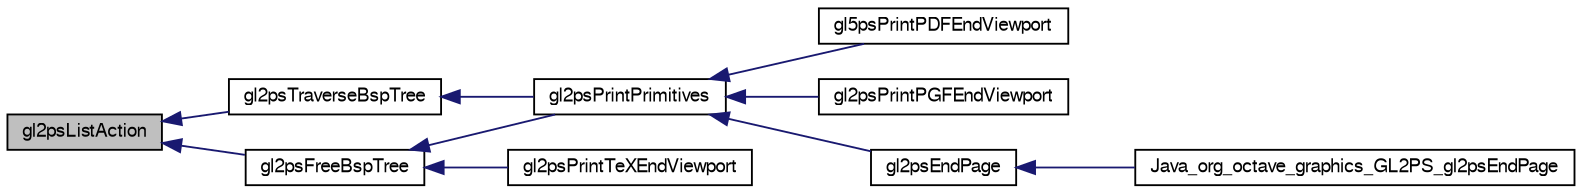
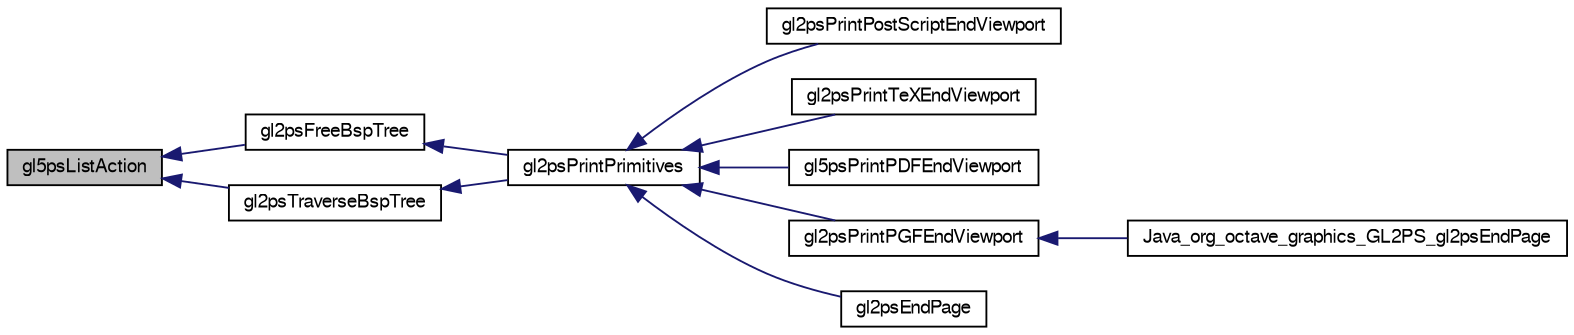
none -> (914, 26)
(85, 132) -> (85, 168)
(476, 168) -> (768, 130)
(1085, 168) -> (1093, 238)
